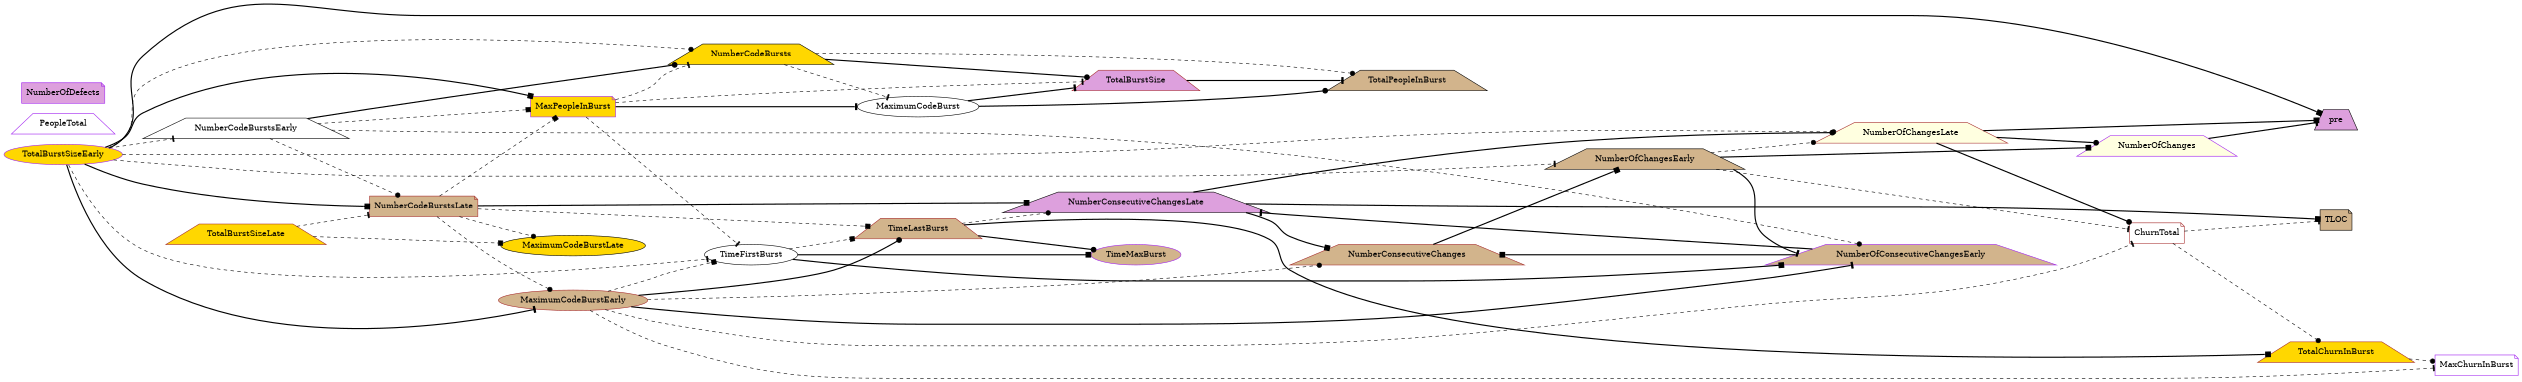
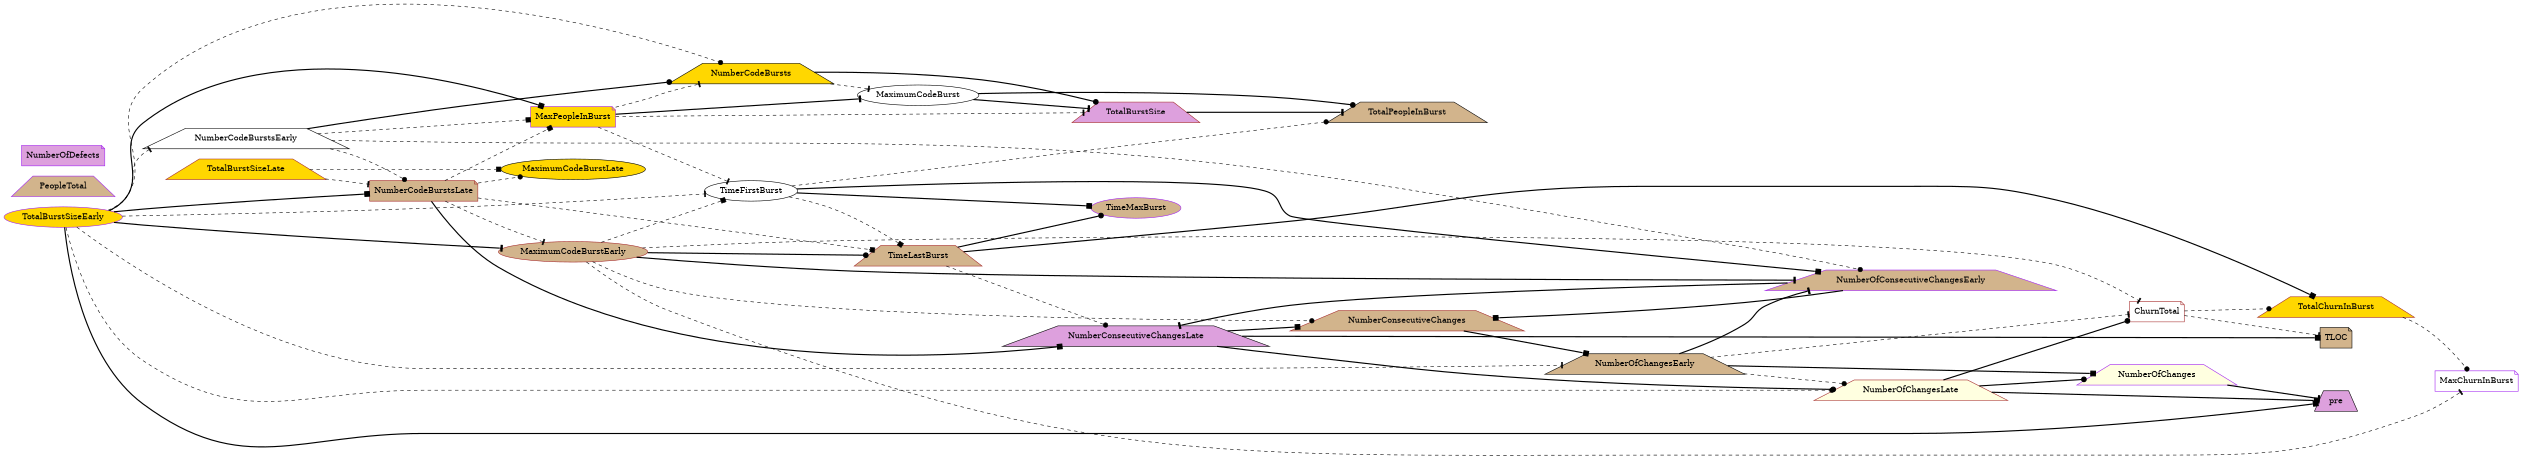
(1083, 57) -> (1045, 155)
(63, 124) -> (63, 186)
(490, 256) -> (493, 223)
